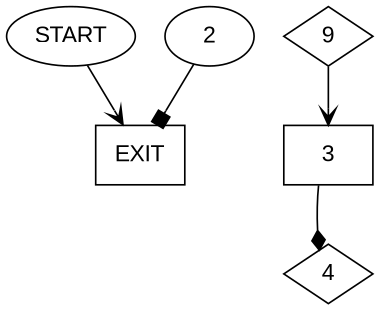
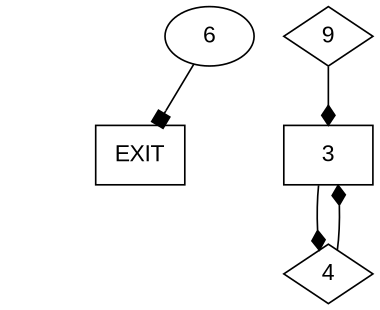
(71, 36) -> none
(210, 36) -> (210, 36)
(328, 88) -> (328, 88)
none -> (339, 228)
